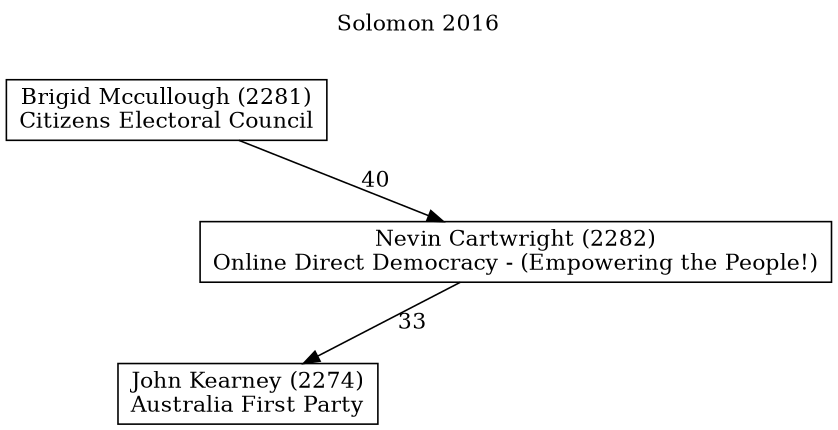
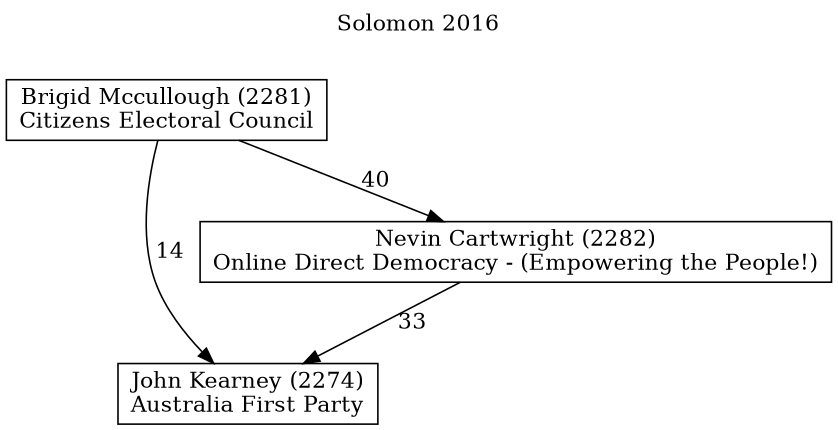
none -> (149, 253)
